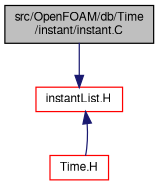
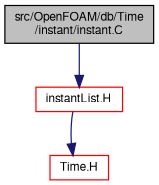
(87, 140) -> (71, 128)
